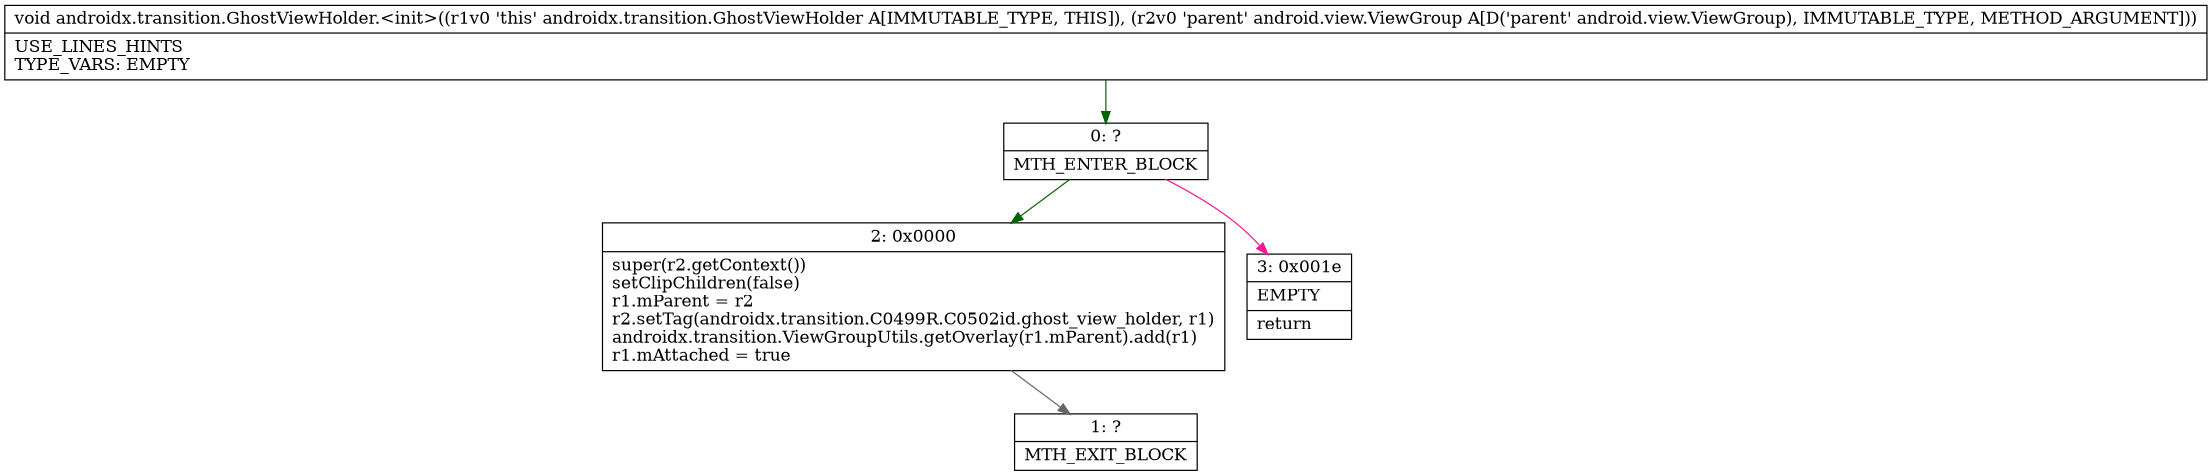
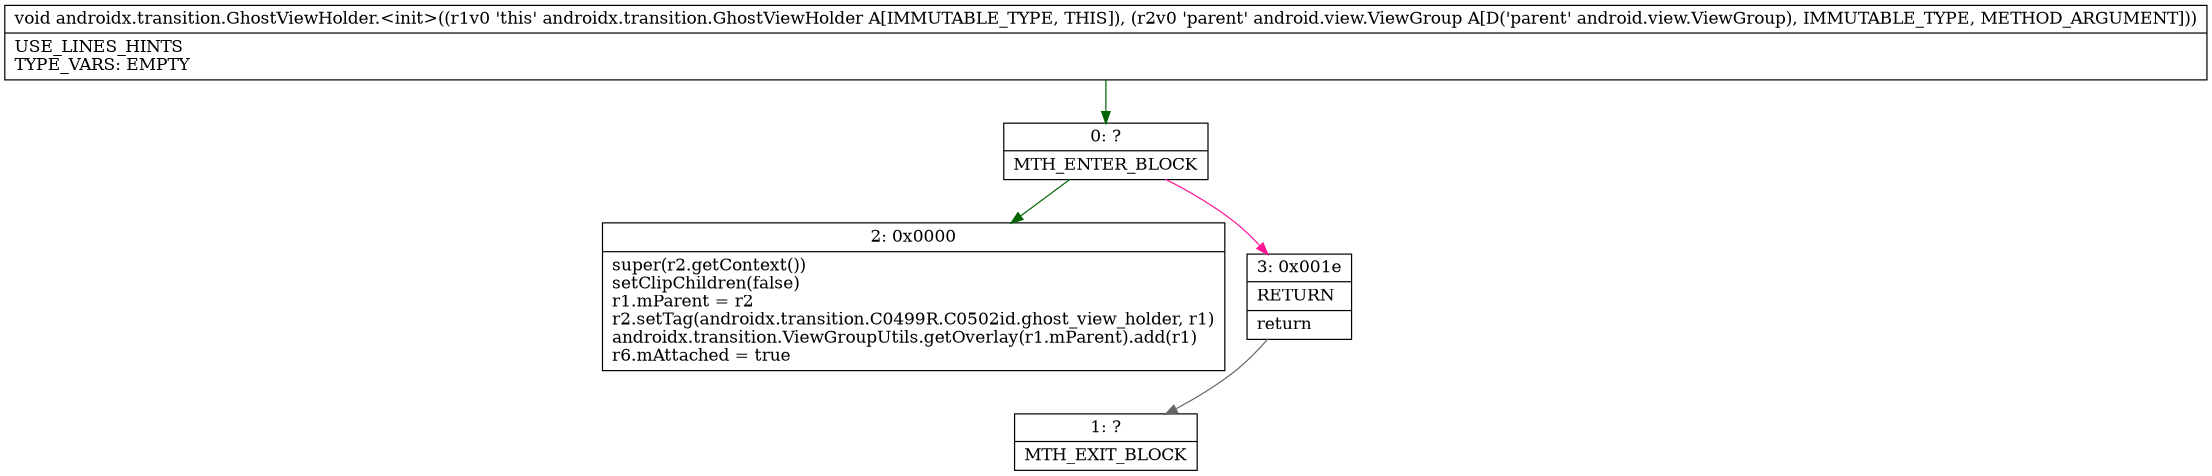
(1288, 296) -> (1296, 296)
(702, 356) -> (702, 356)
(1036, 389) -> (1226, 378)
